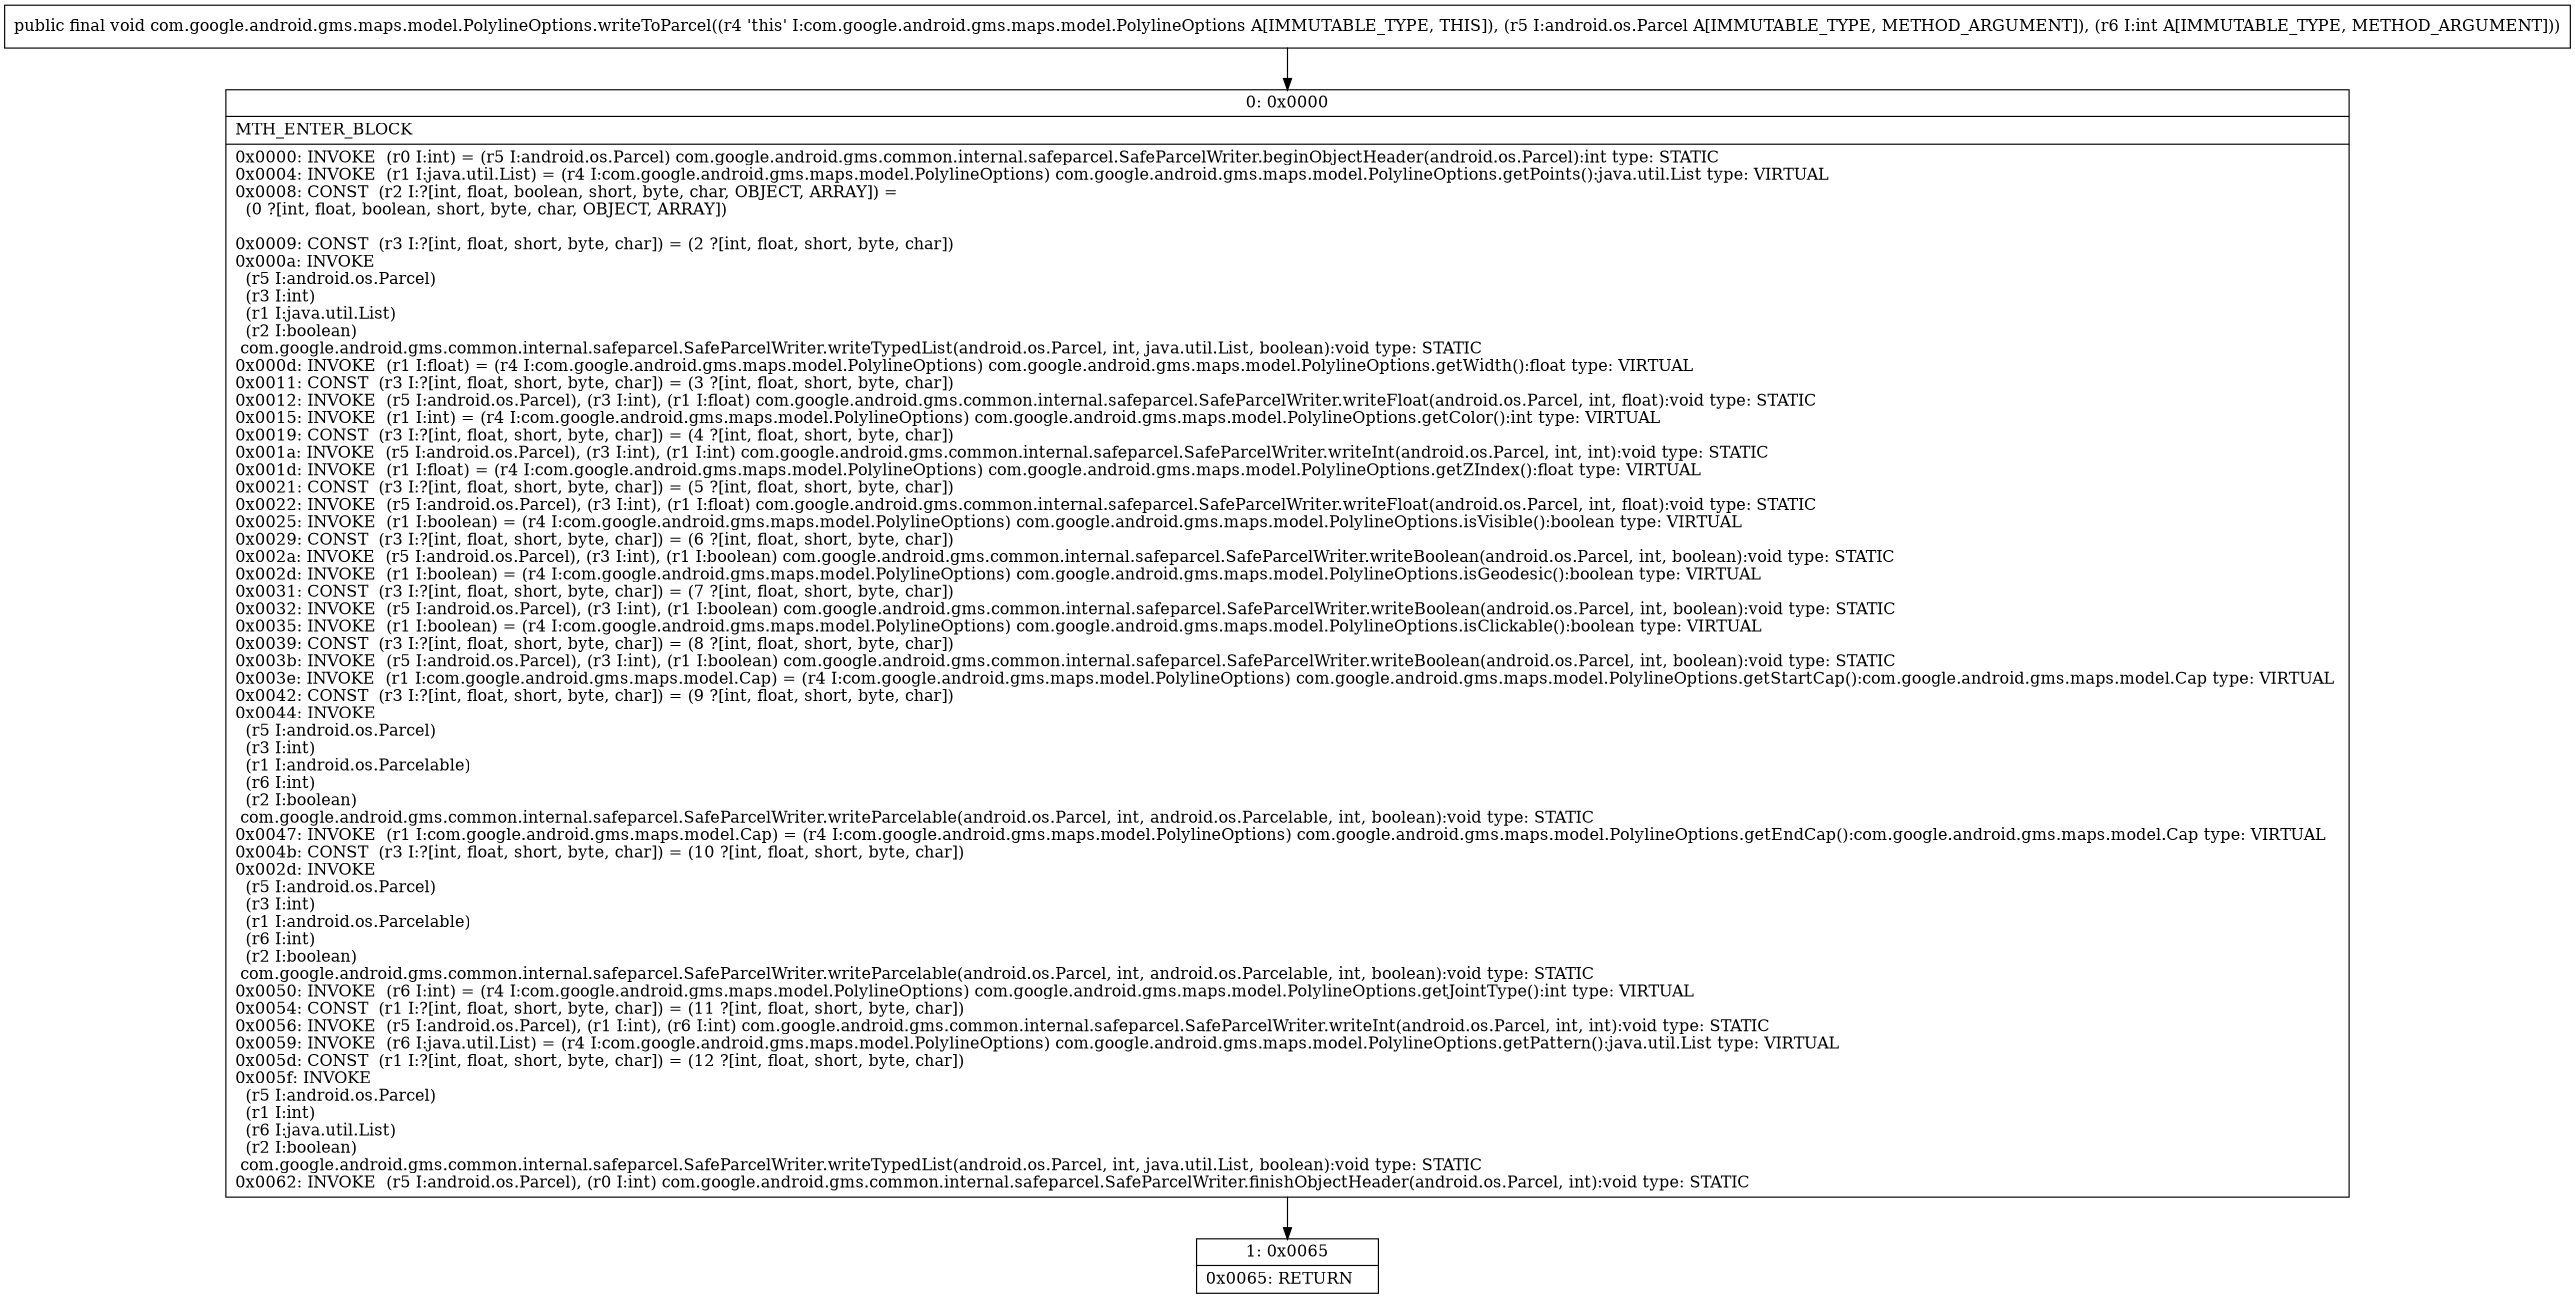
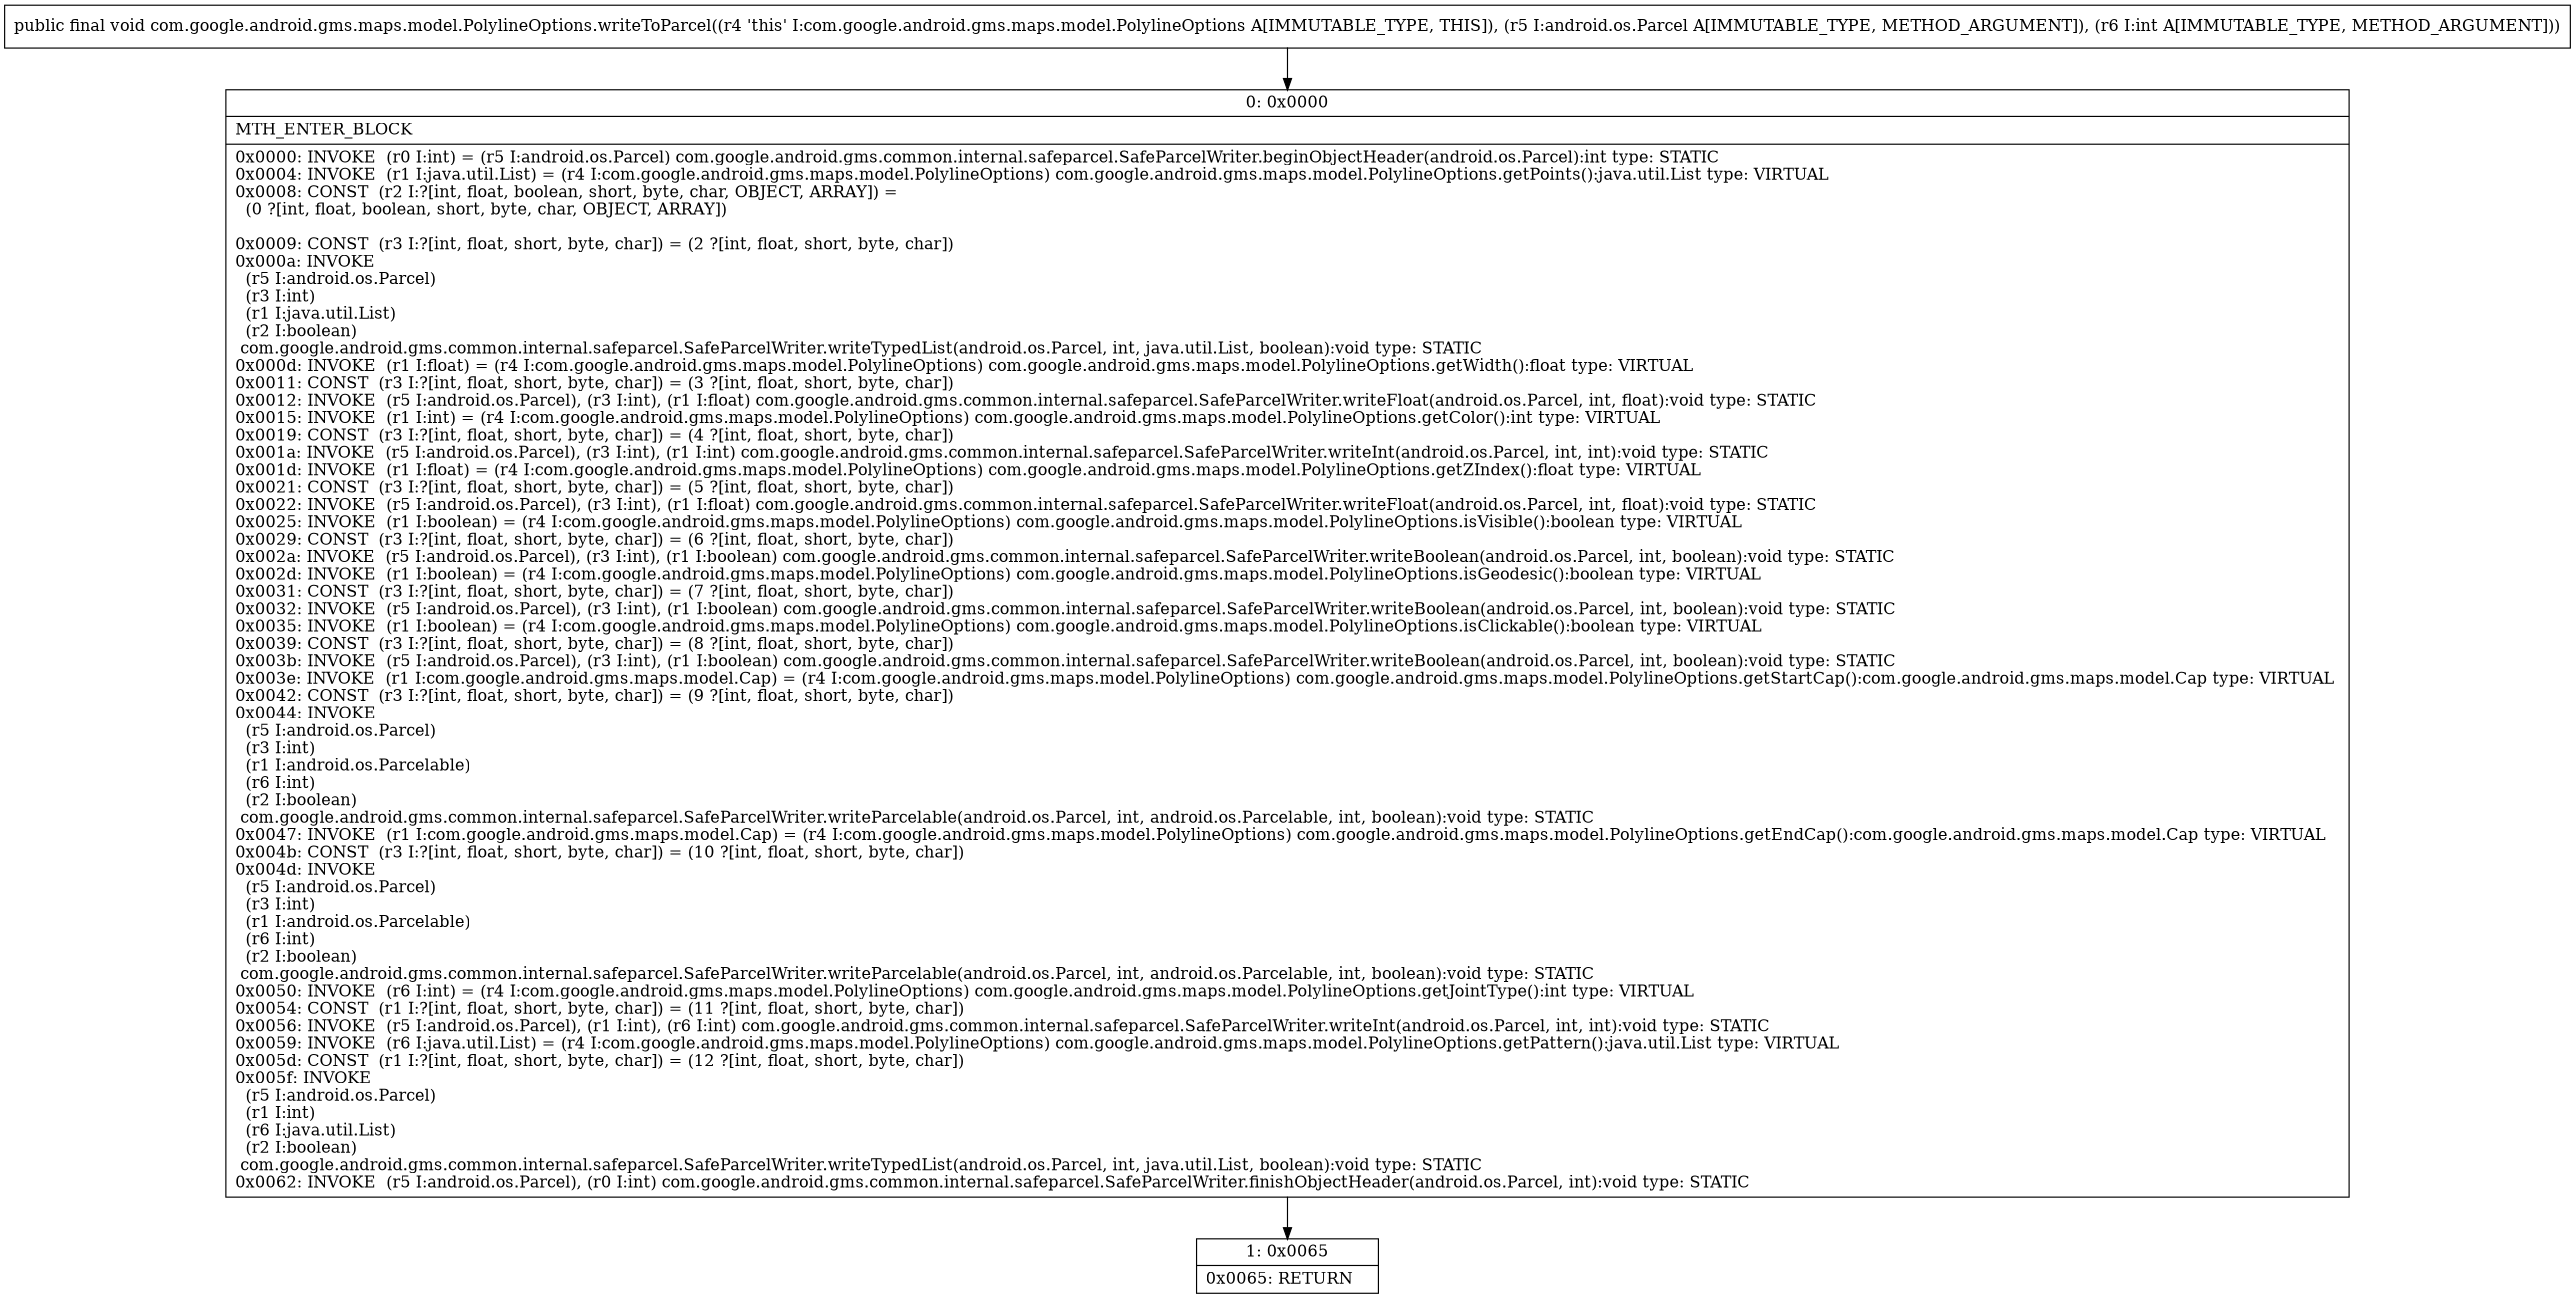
(311, 870) -> (311, 870)
